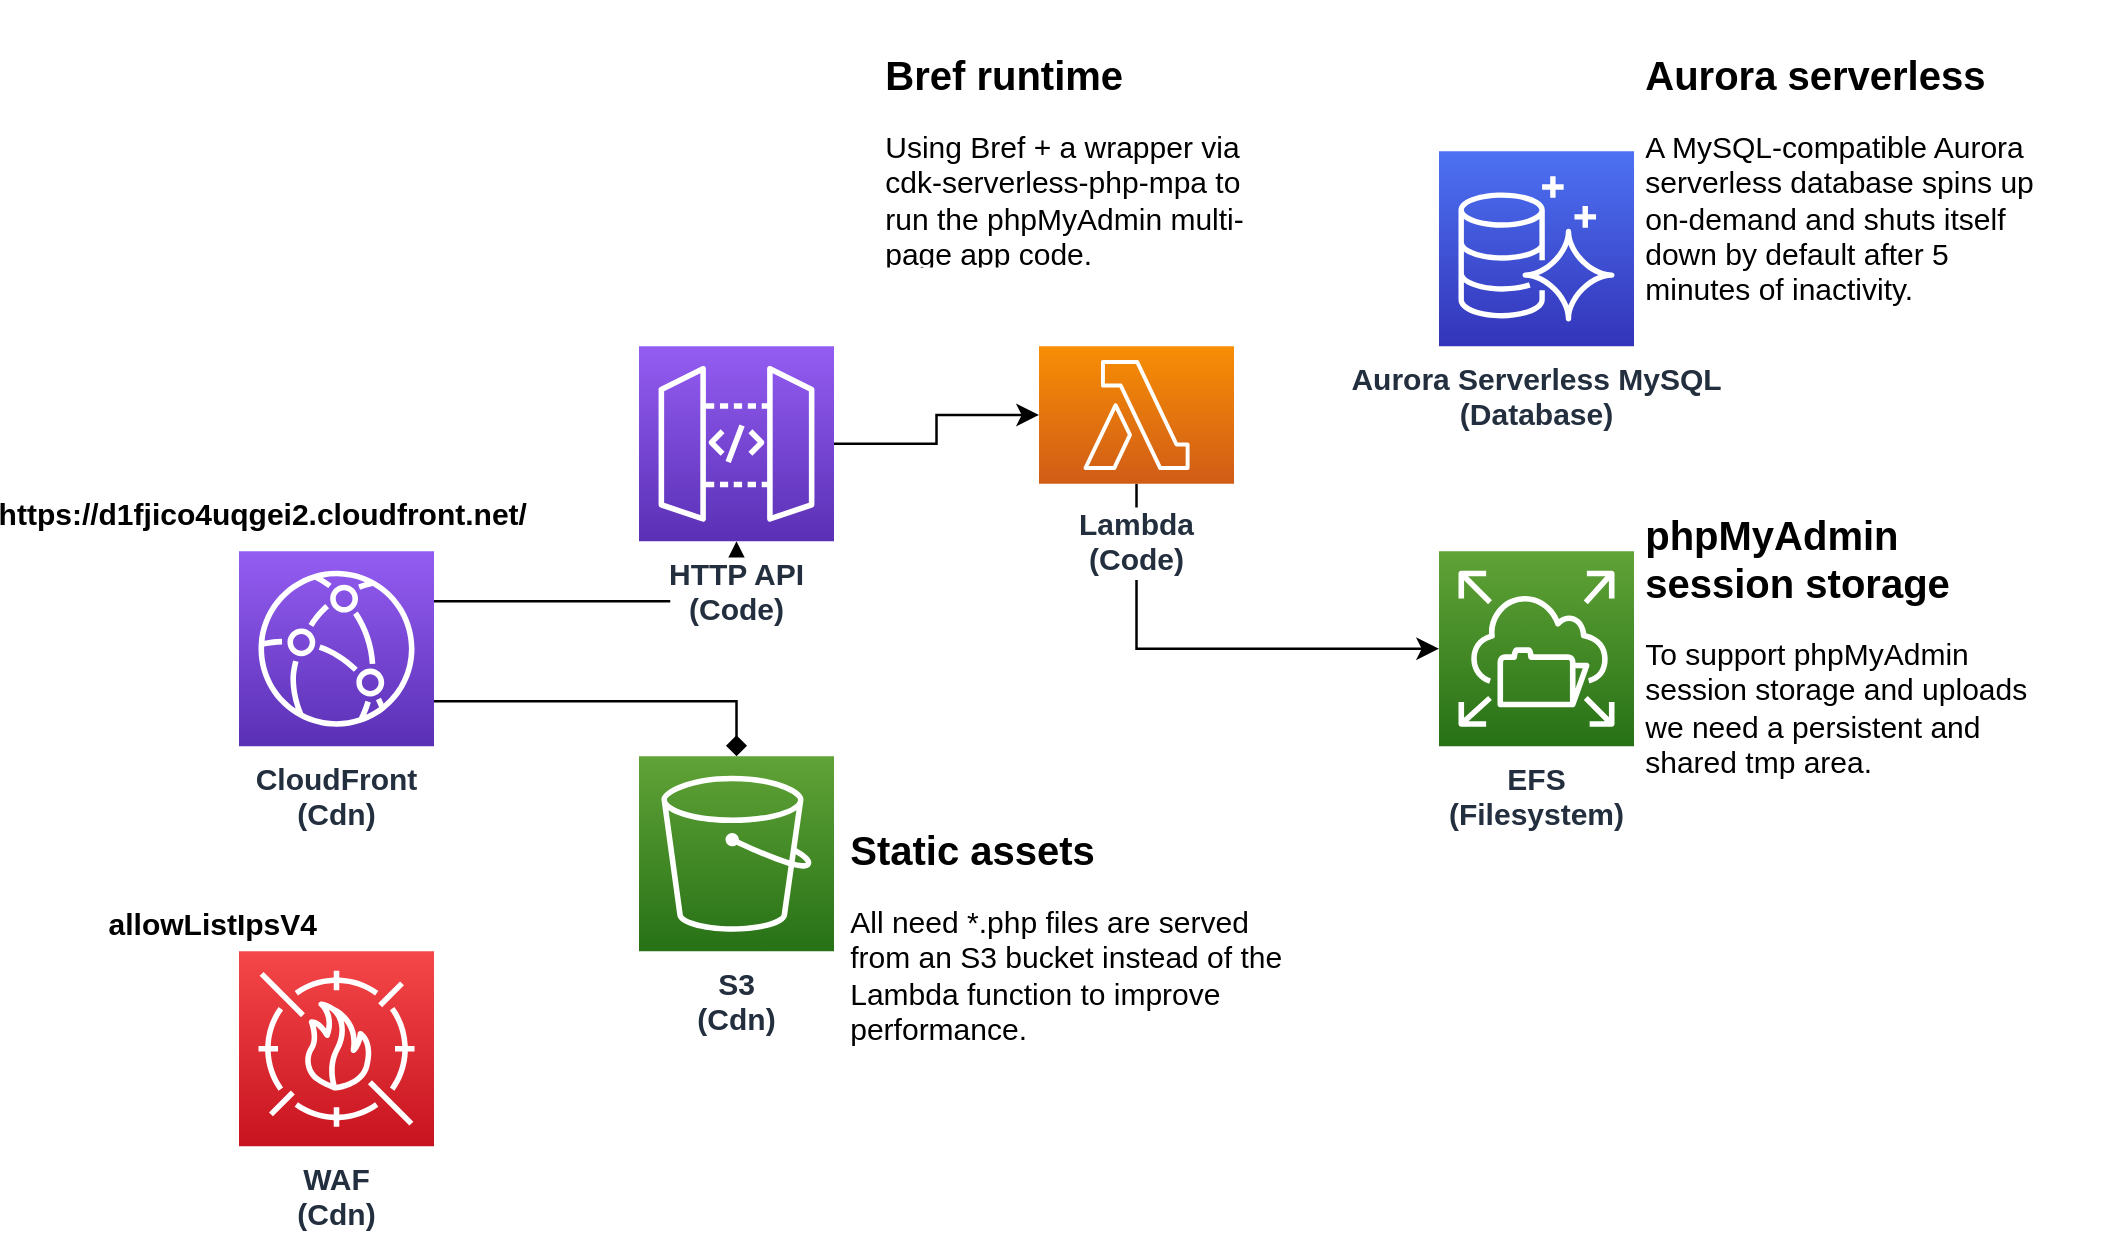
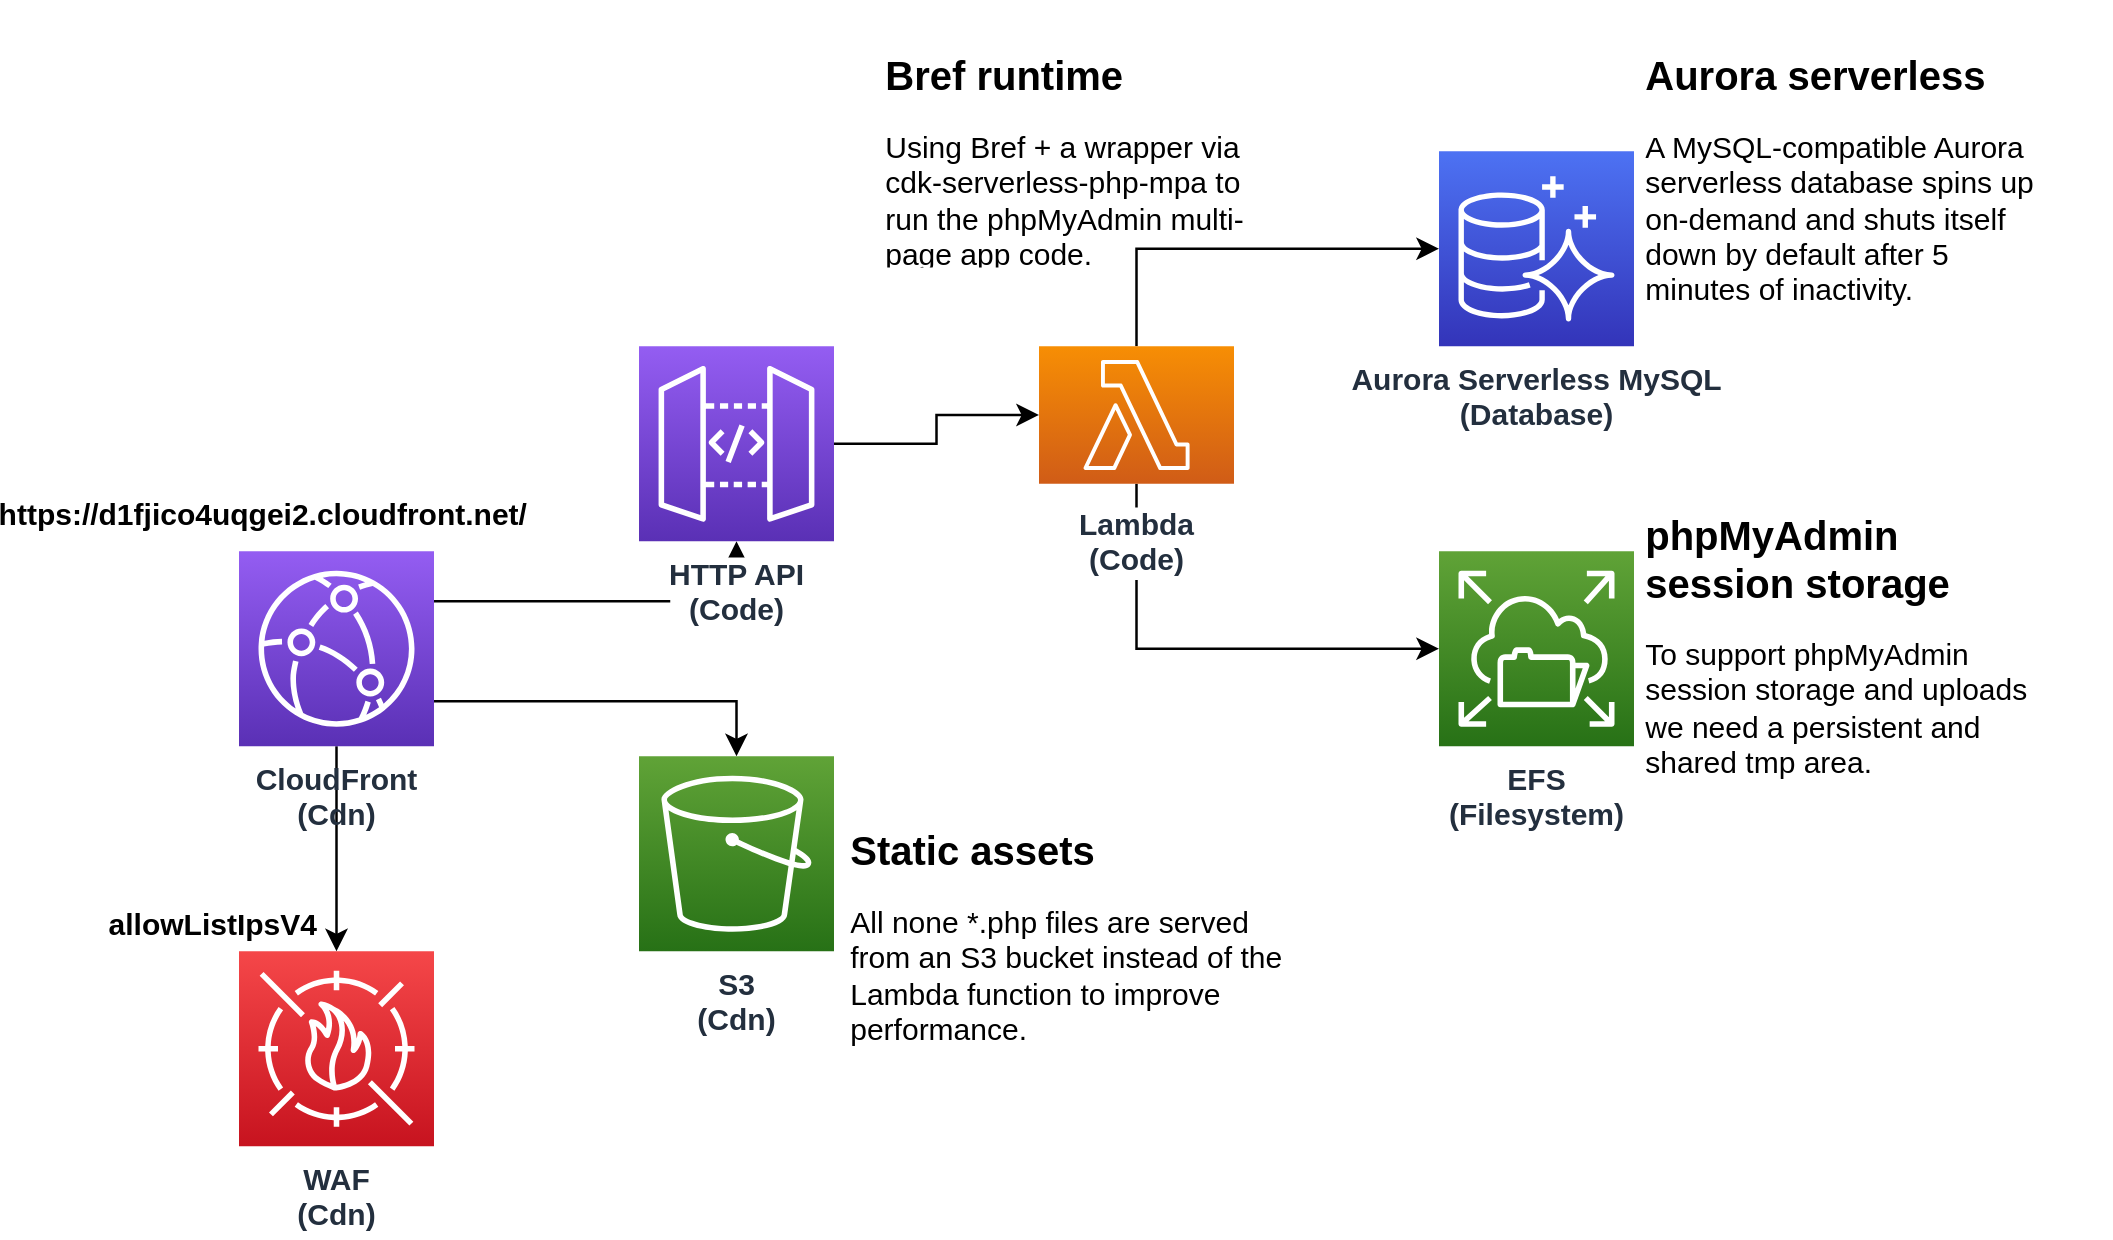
none -> (1230, 249)
(736, 736) -> (736, 737)
none -> (336, 861)
(1071, 891) -> (1071, 891)
